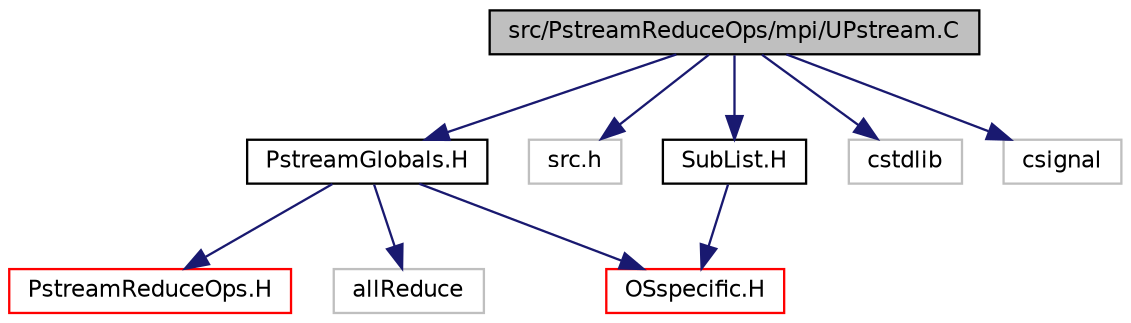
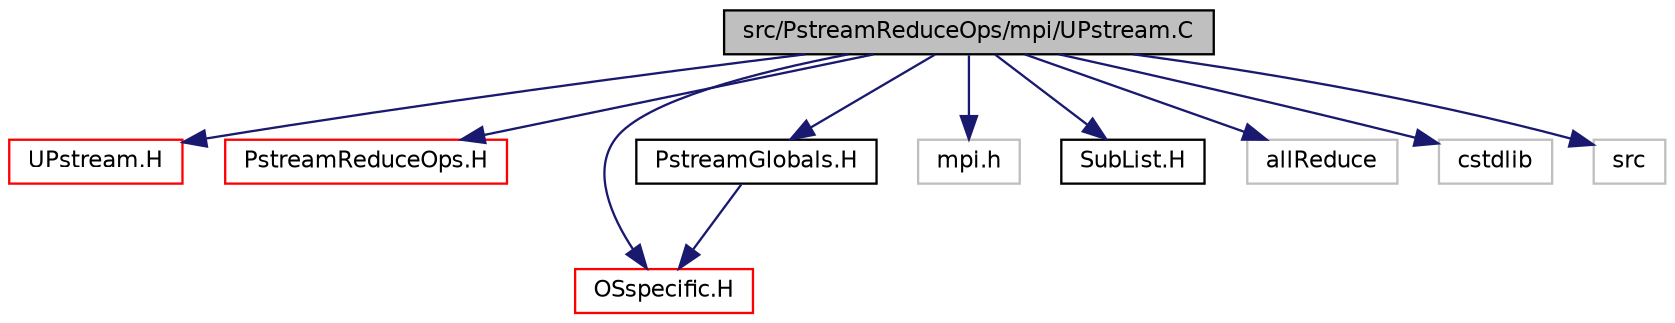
none -> (96, 162)
(575, 162) -> (969, 162)
(1062, 162) -> (1630, 162)
(384, 215) -> (1135, 93)
(718, 215) -> (638, 120)
(269, 220) -> (630, 105)
